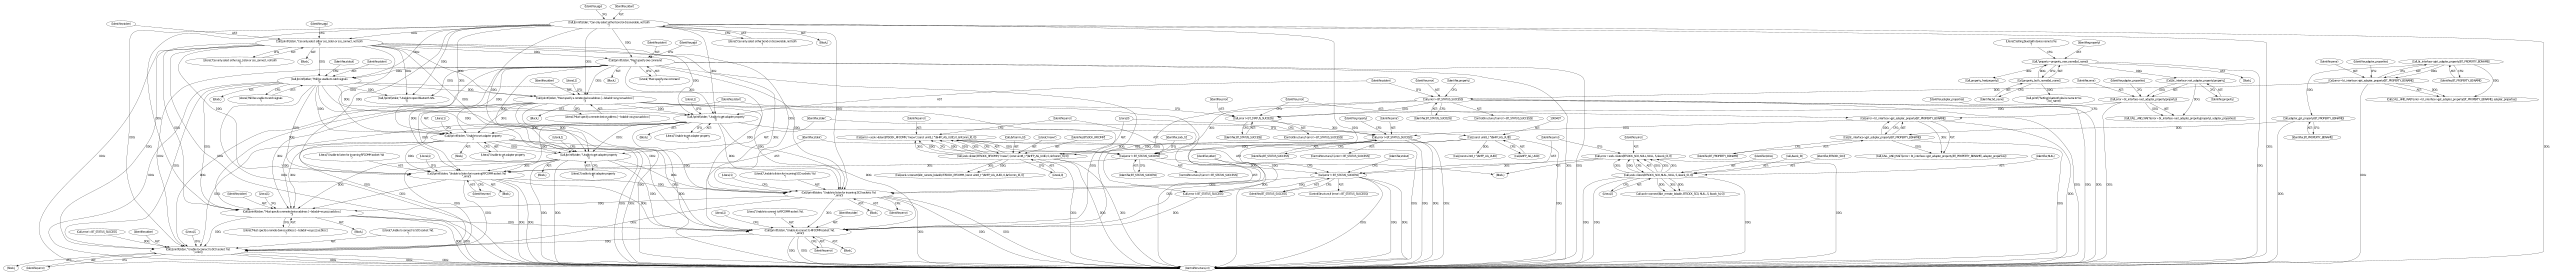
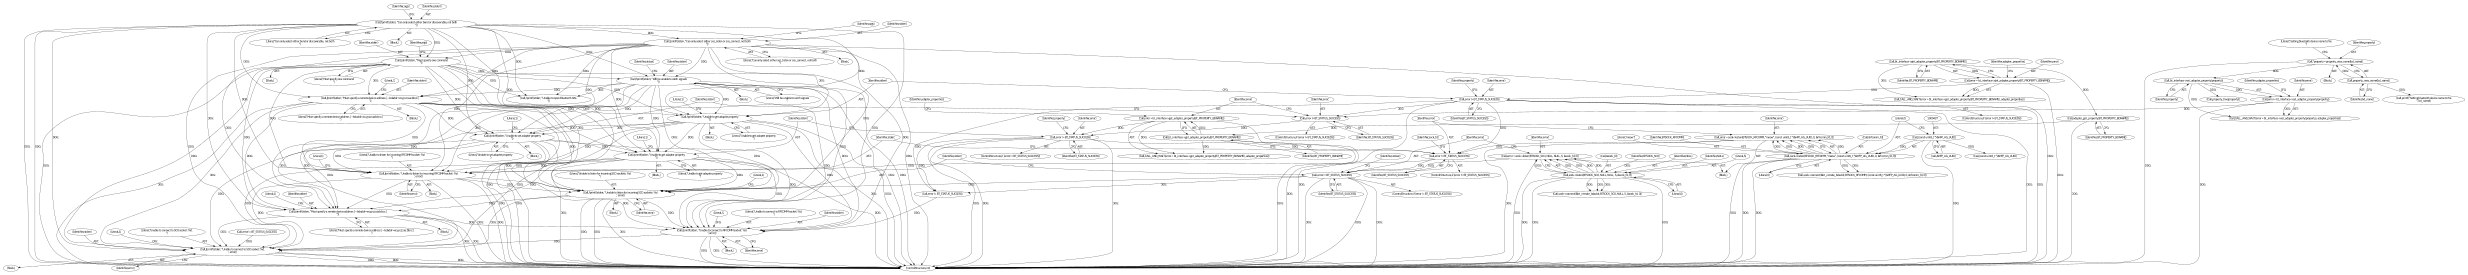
(2021, 71) -> (2208, 90)
(2039, 81) -> (2369, 81)
none -> (1741, 156)
(1793, 166) -> (1628, 166)
